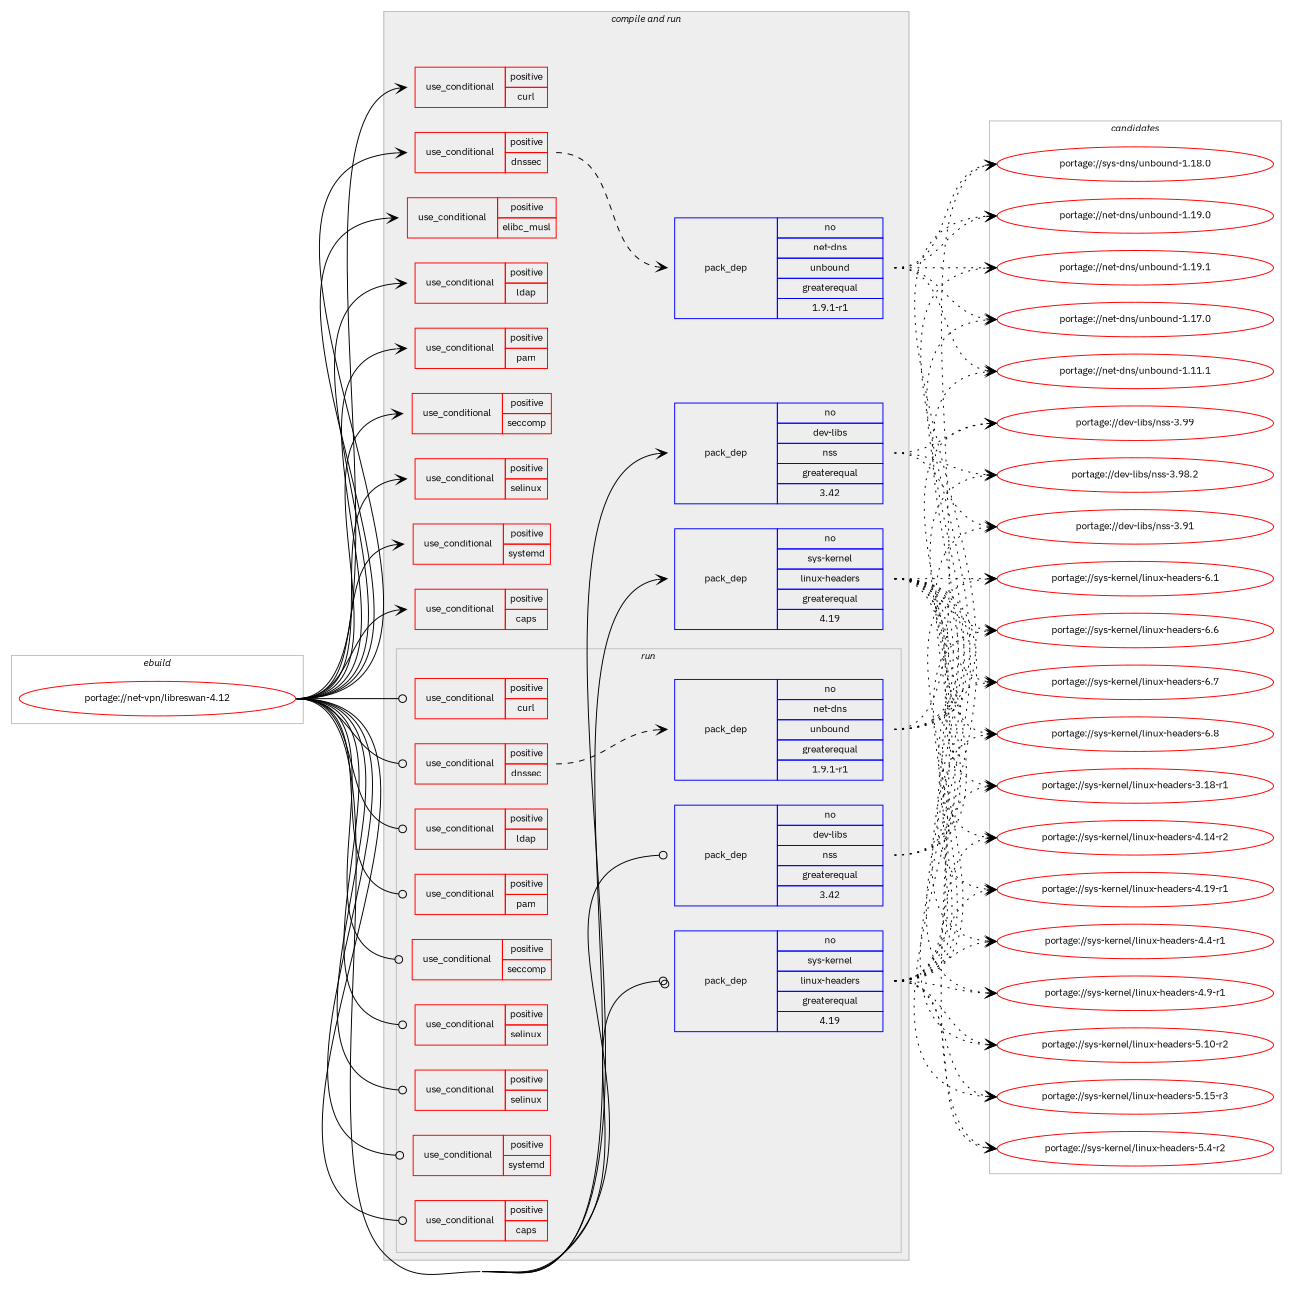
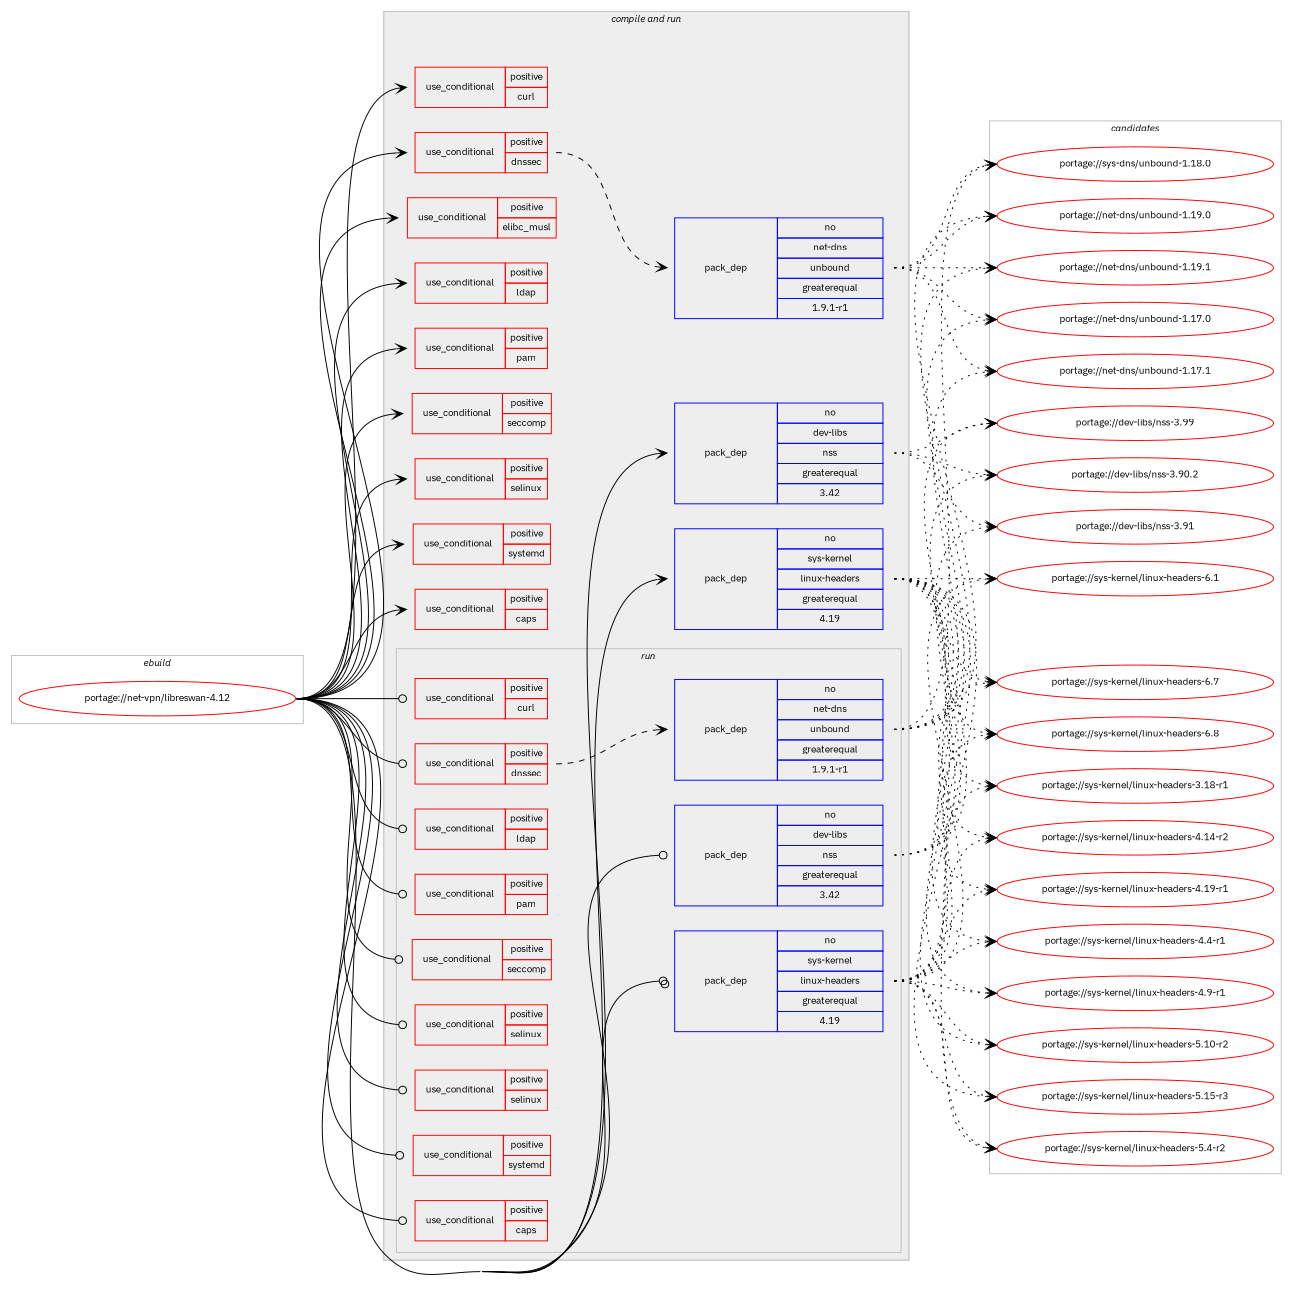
(1135, 371) -> (1135, 371)
(1135, 475) -> (1135, 475)
(1135, 631) -> none
